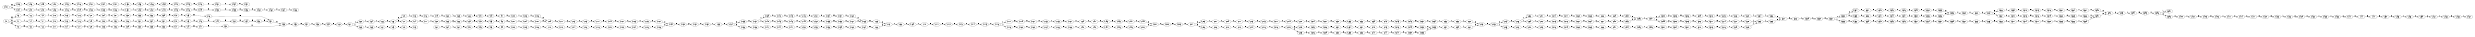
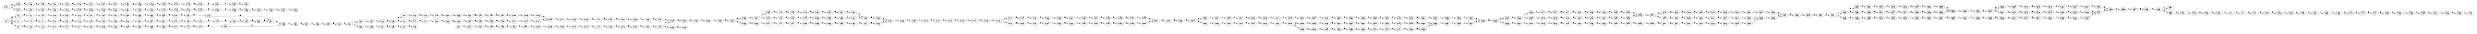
(664, 26) -> (665, 24)
